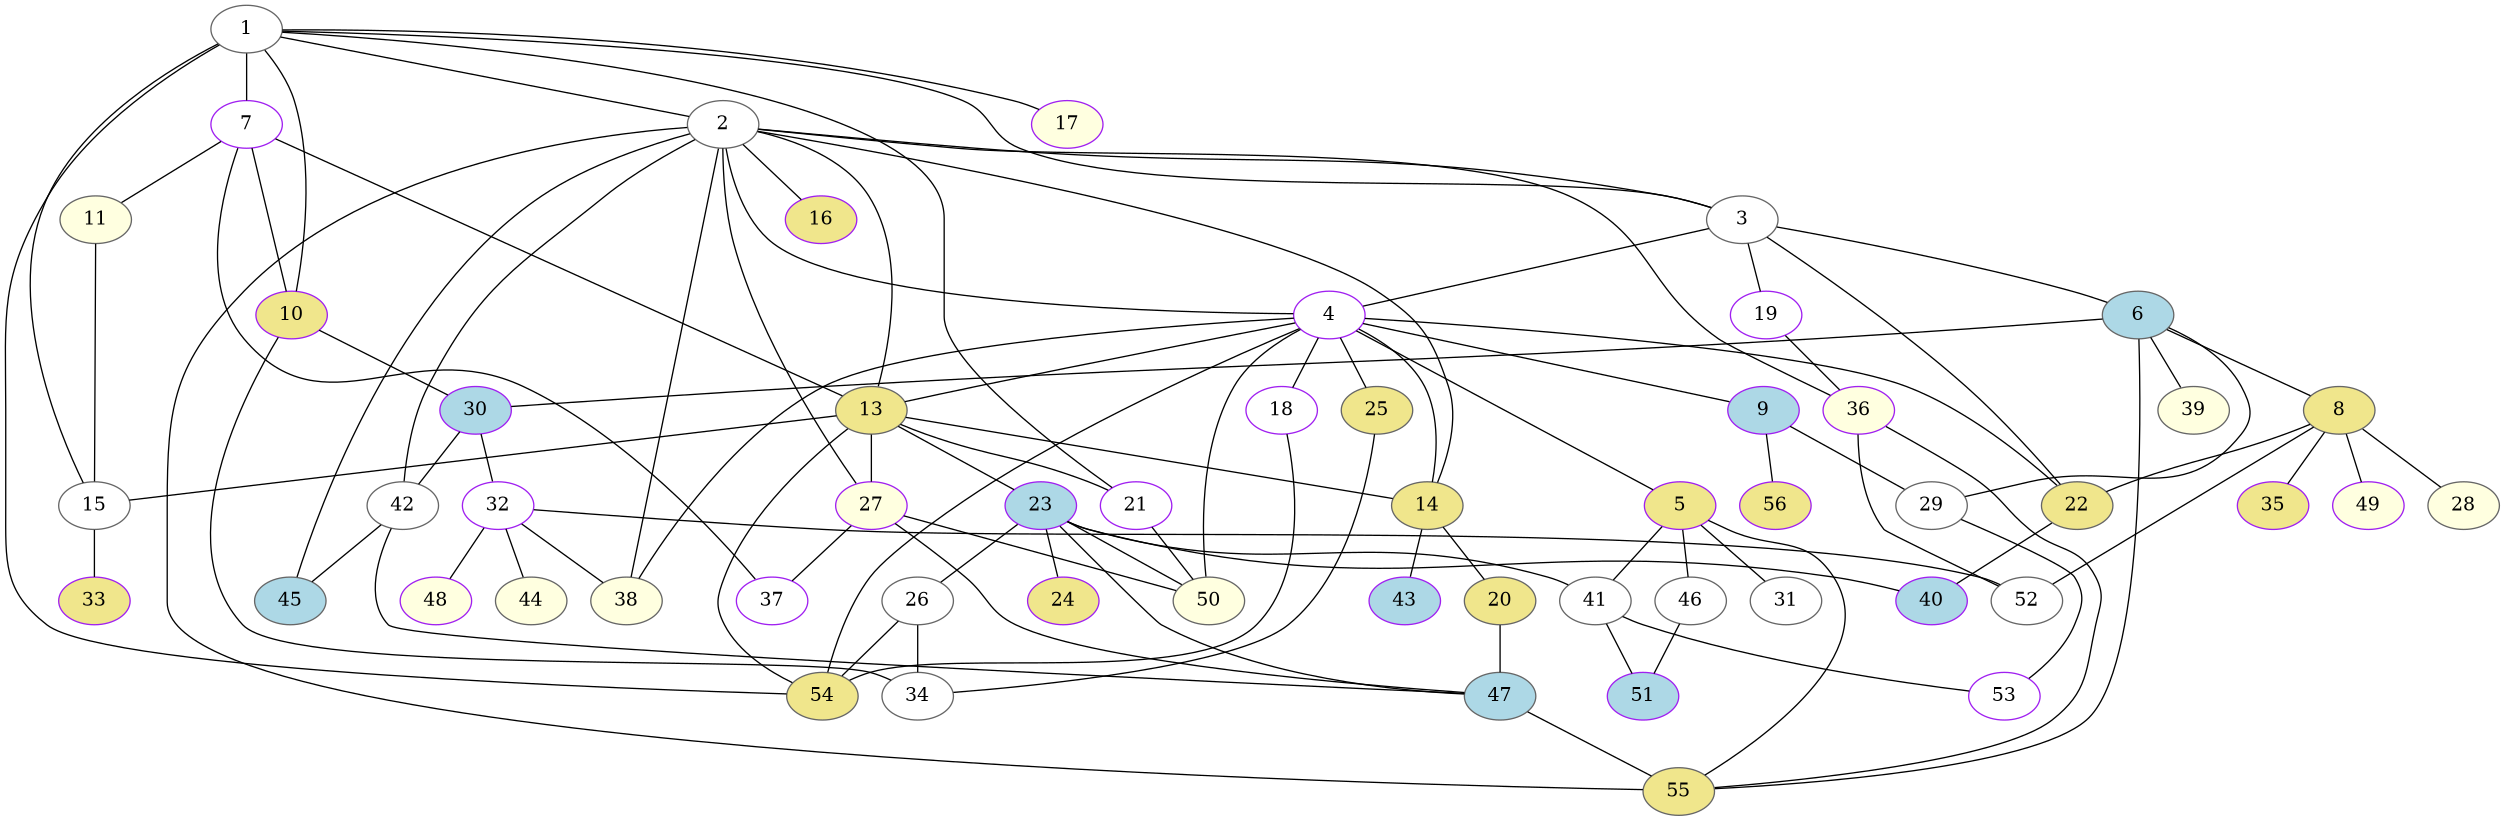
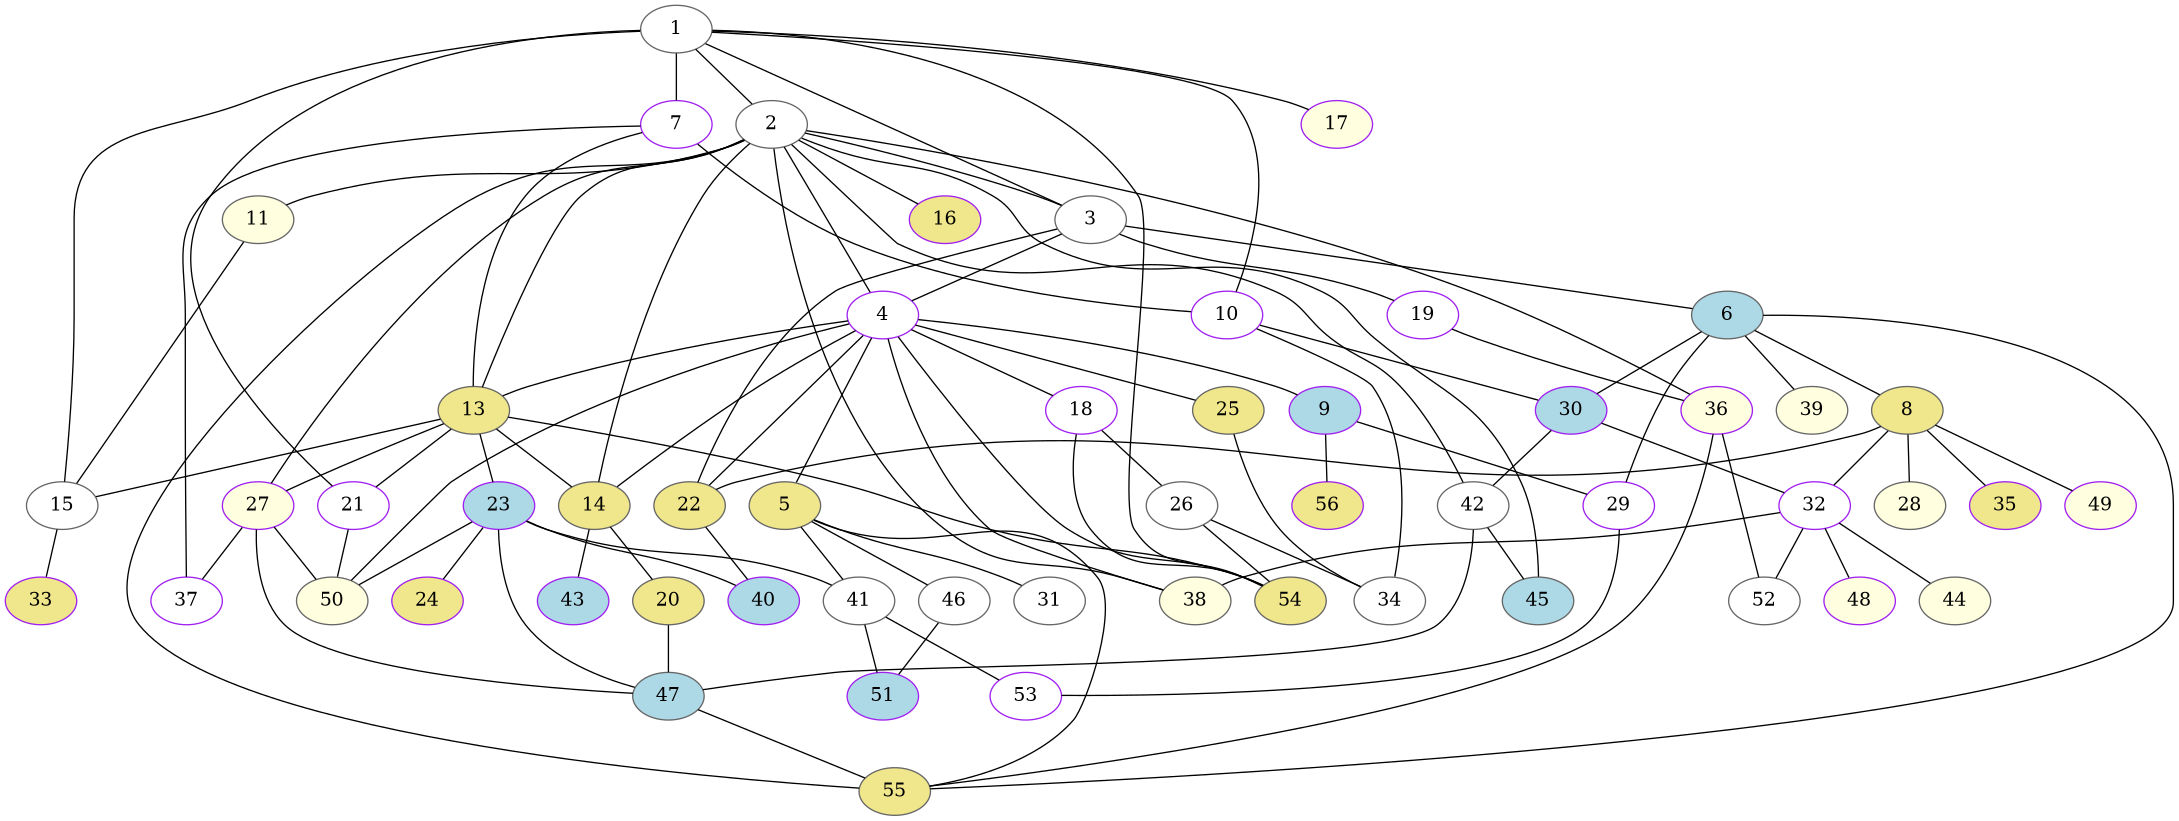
(171, 172) -> (504, 174)
(292, 315) -> (1227, 315)
(1680, 506) -> (785, 506)
(1932, 506) -> (1619, 506)
(2183, 506) -> (1861, 458)
(979, 553) -> (1138, 464)
